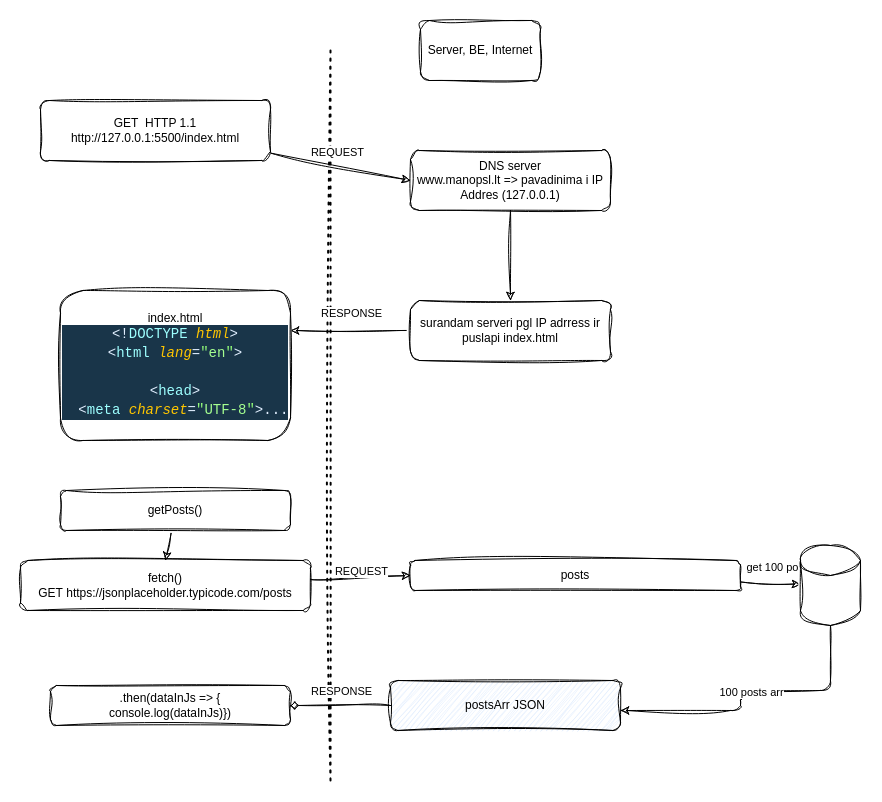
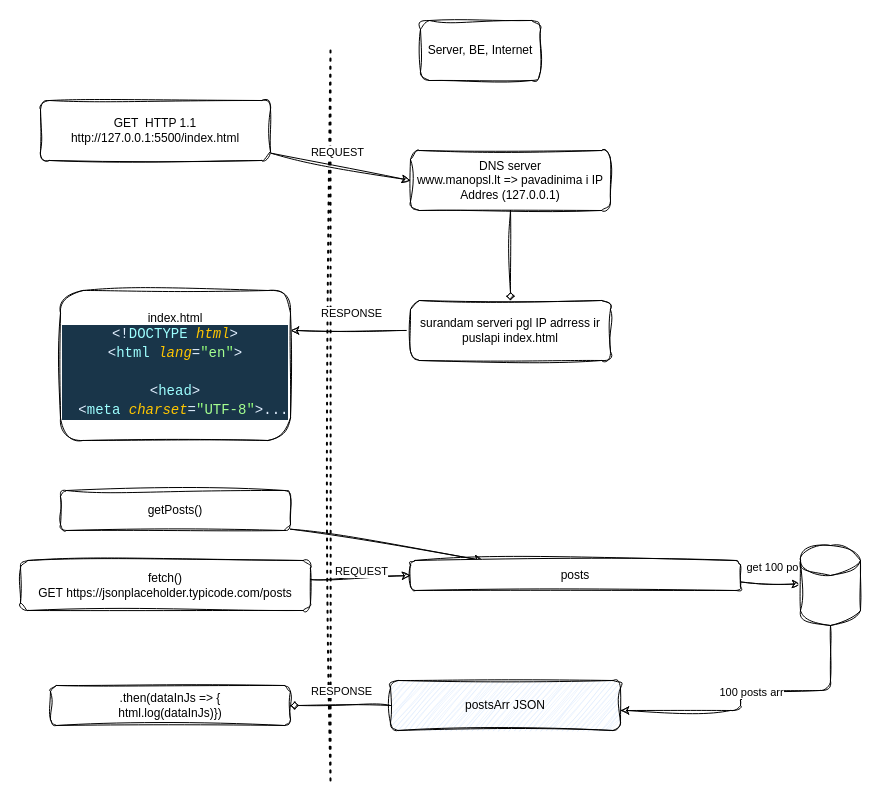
(511, 292) -> (511, 291)
(169, 543) -> (373, 543)
(171, 706) -> (171, 706)
